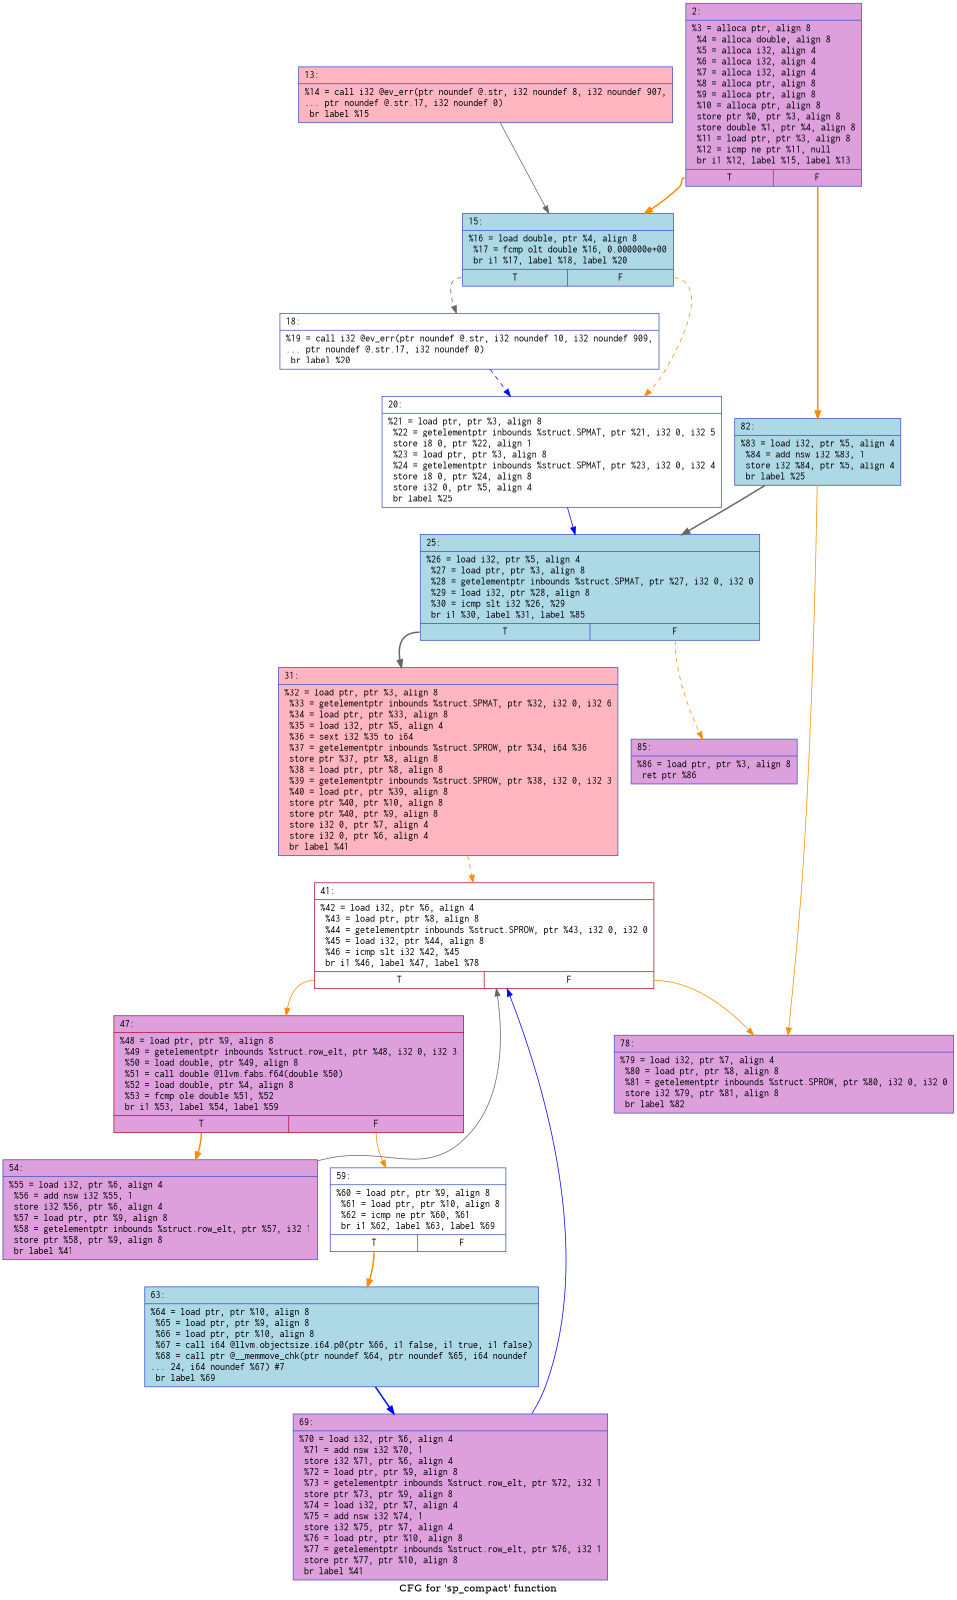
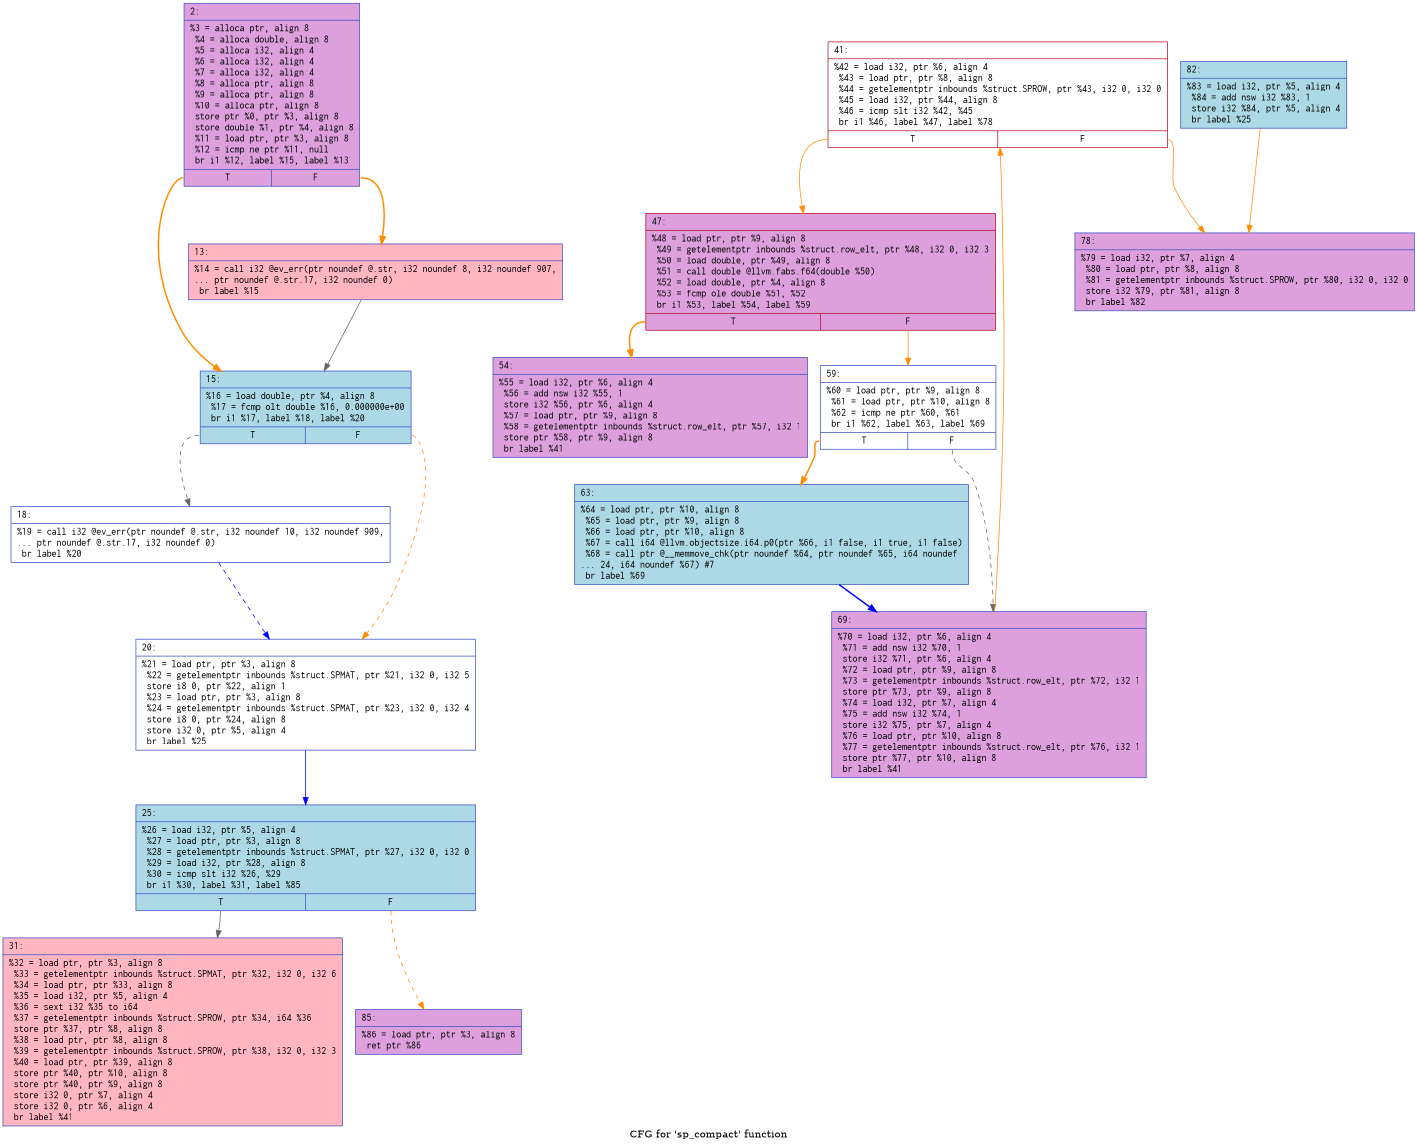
(818, 299) -> (383, 201)
(727, 508) -> none
none -> (985, 523)
(402, 640) -> (220, 921)
(470, 865) -> none
(464, 1139) -> none
(562, 1204) -> (1004, 384)
